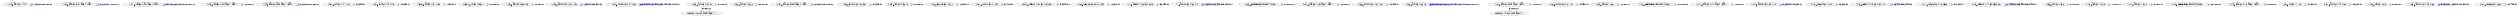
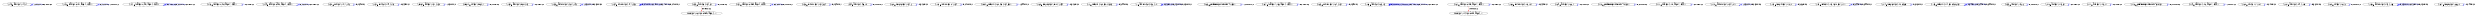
(743, 4) -> none
(2490, 4) -> (2449, 4)
